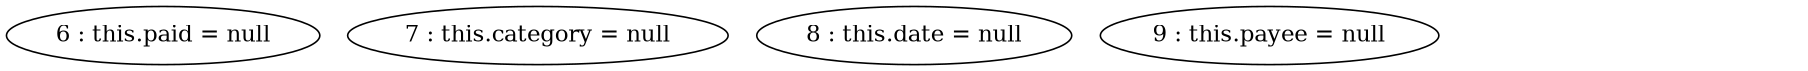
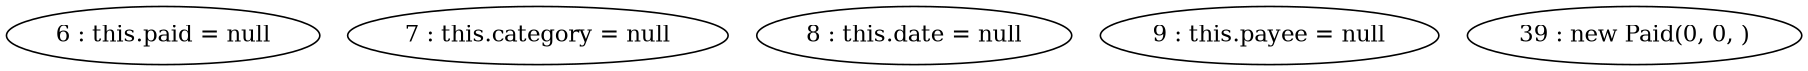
none -> (1635, 36)
